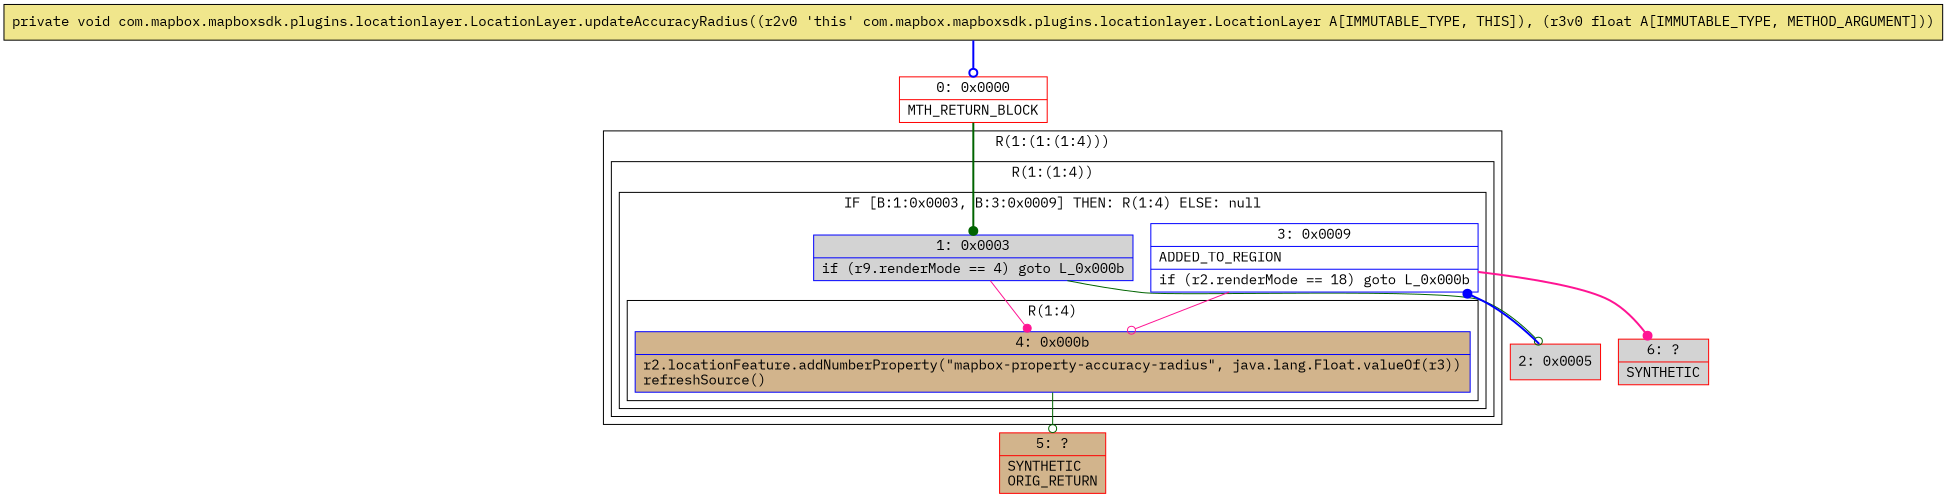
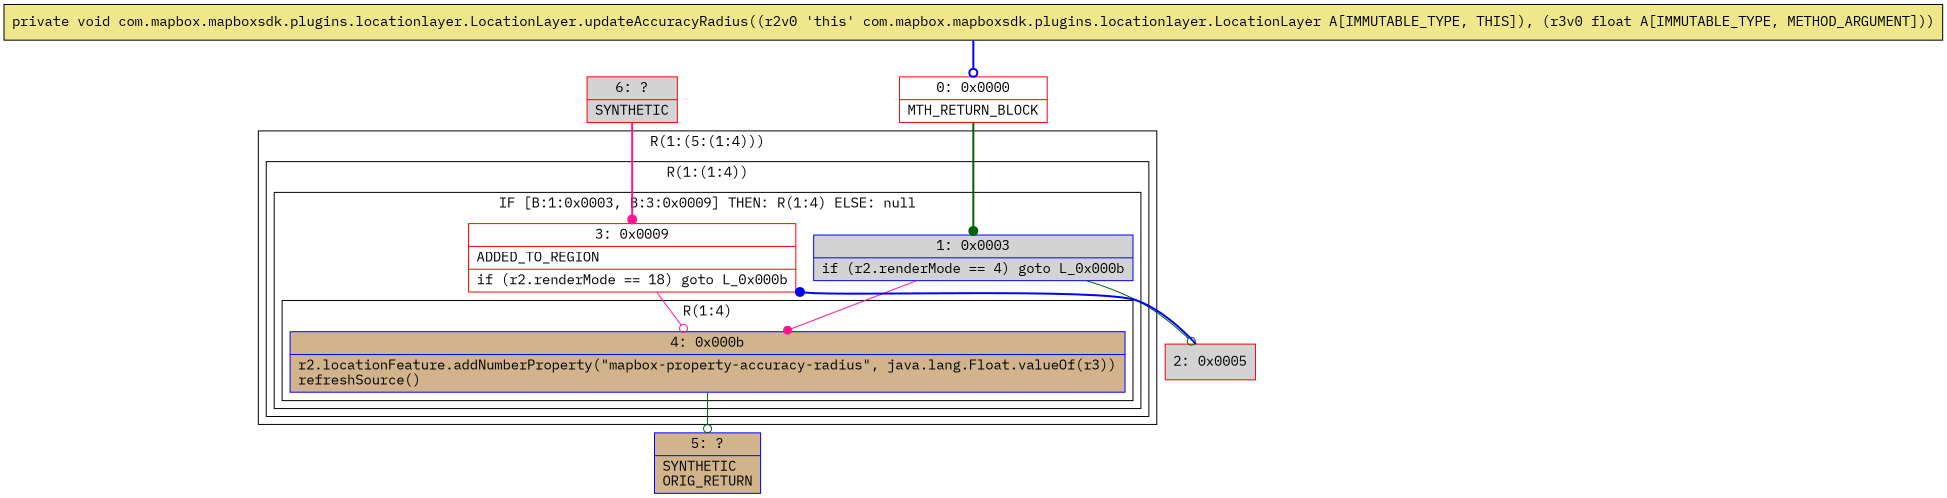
(1053, 142) -> (708, 142)
(1314, 258) -> (632, 258)
(973, 269) -> (973, 269)
(1569, 287) -> (632, 169)
(1053, 463) -> (708, 463)
